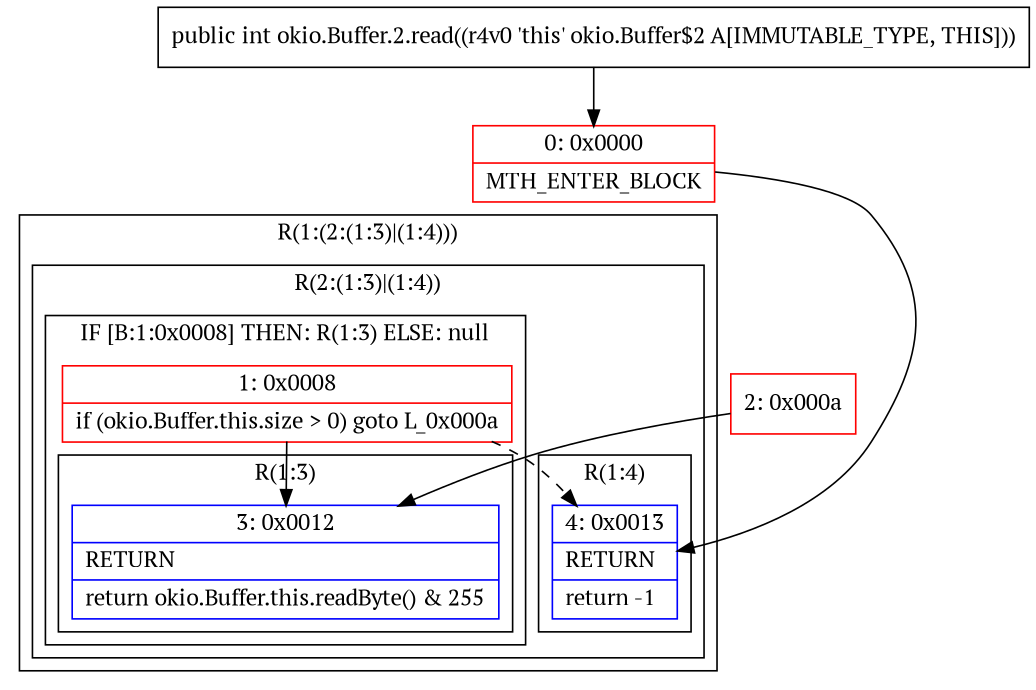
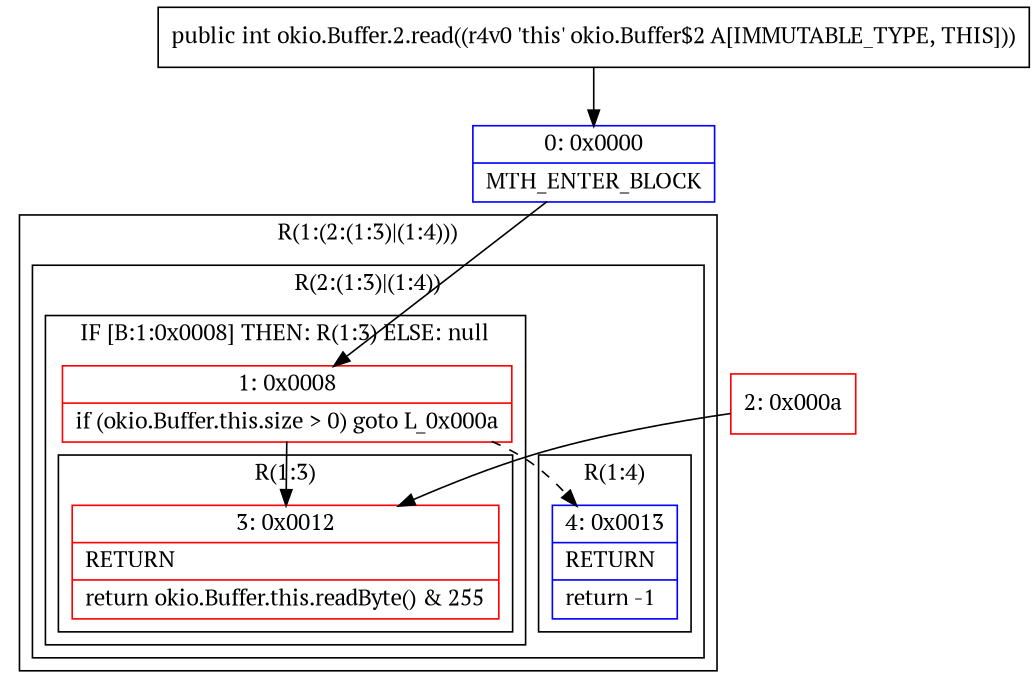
(594, 164) -> (594, 164)
(912, 351) -> (447, 279)
(286, 562) -> (286, 562)
